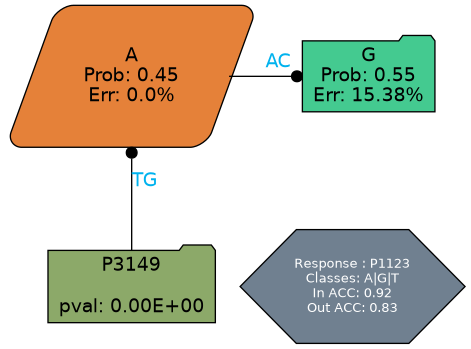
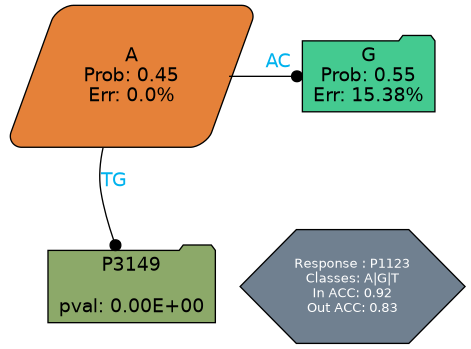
(132, 204) -> (101, 194)
